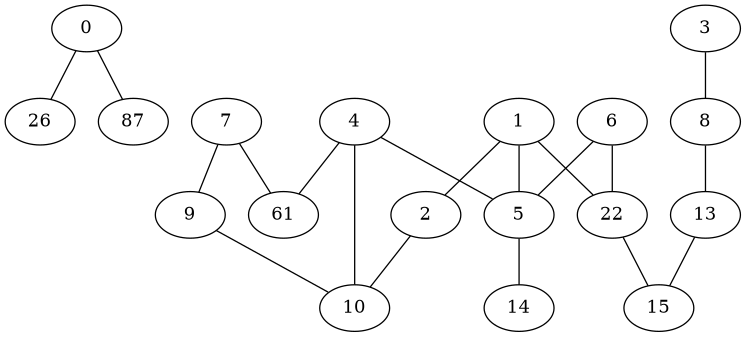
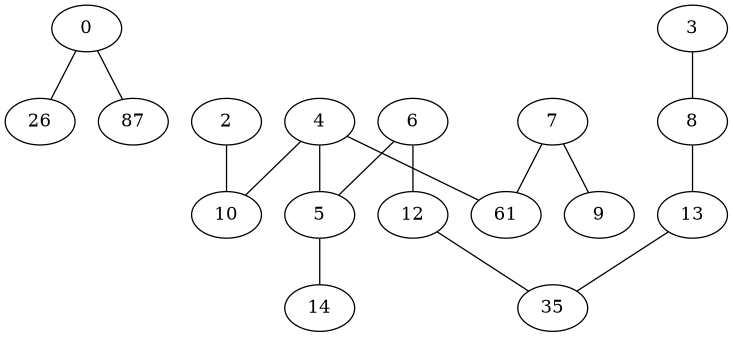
(519, 122) -> none
(612, 215) -> (413, 215)
(272, 261) -> none
(659, 308) -> (553, 308)
